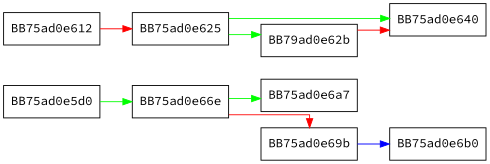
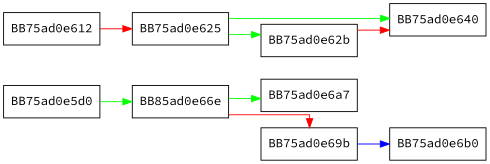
(309, 40) -> (309, 40)
(180, 102) -> (180, 102)
